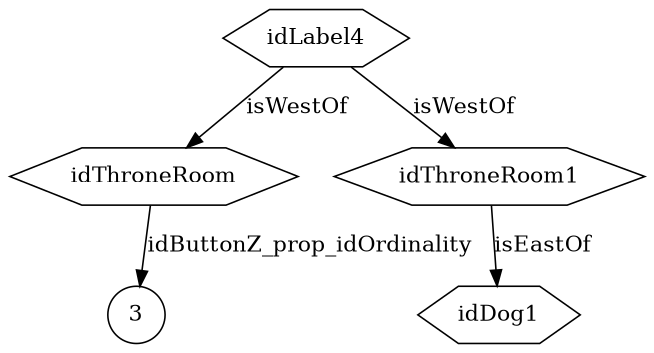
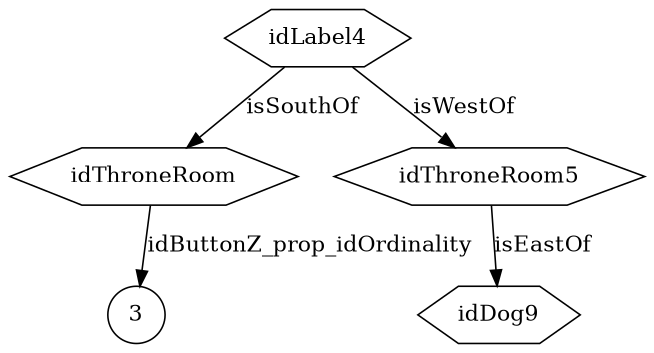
(297, 107) -> (303, 107)
(490, 177) -> (490, 177)
(499, 315) -> (499, 315)
